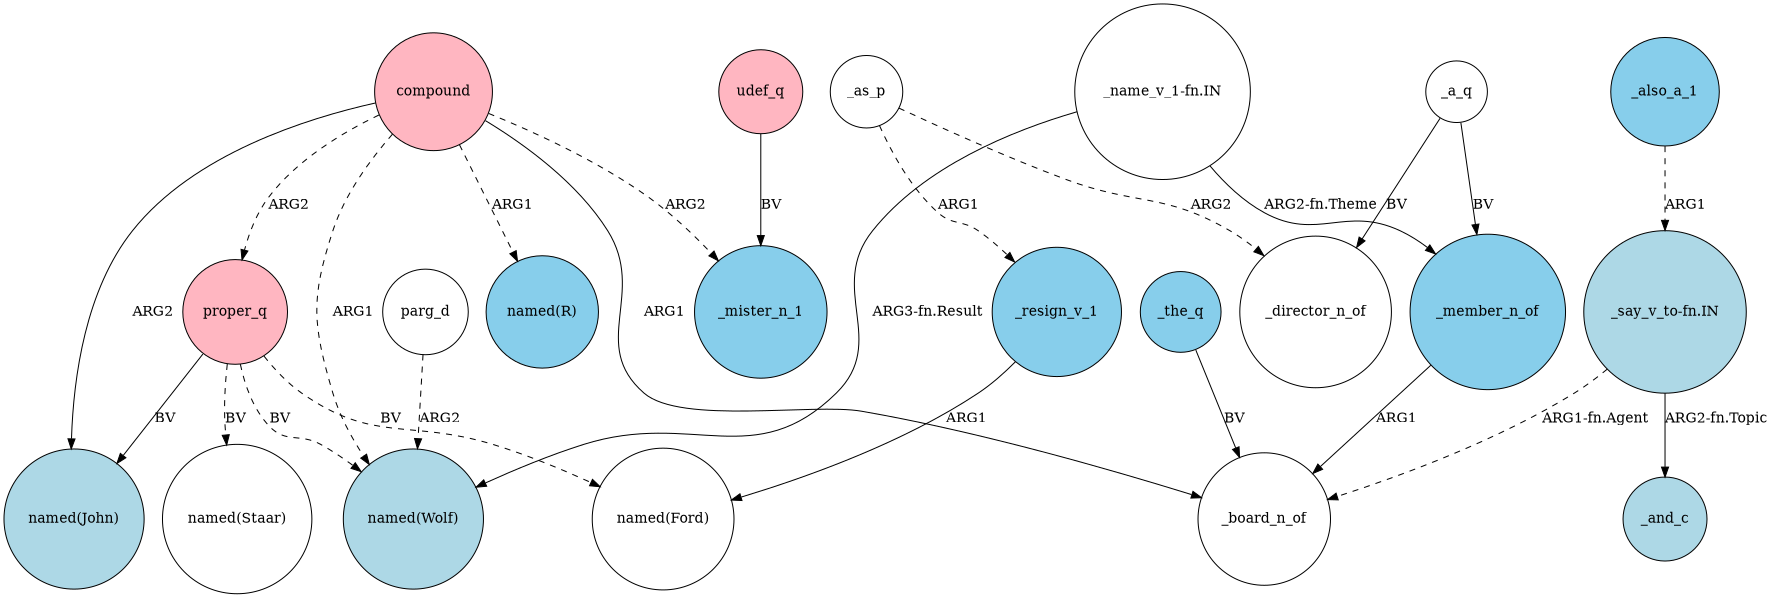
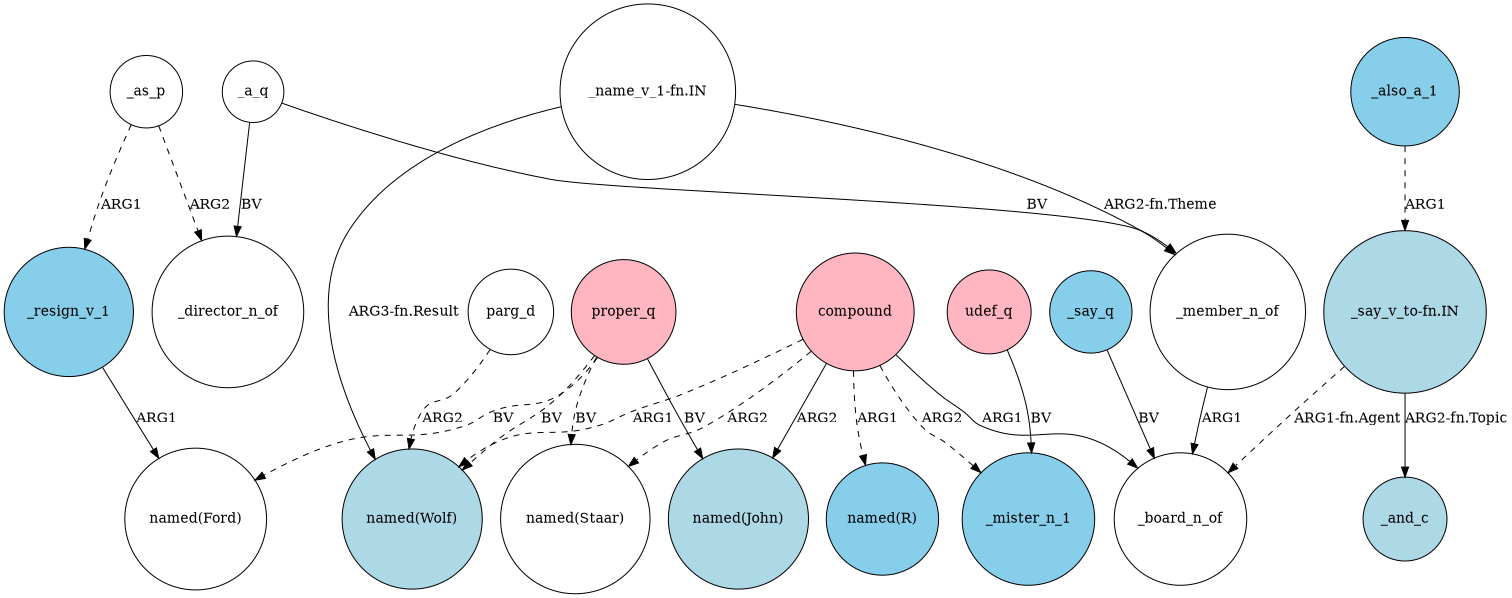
(296, 168) -> (728, 413)
(1181, 312) -> (1091, 312)
(1488, 312) -> (1228, 312)
